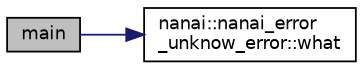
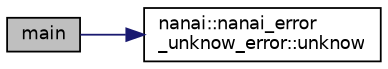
(250, 35) -> (262, 35)
